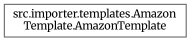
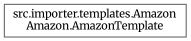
(95, 21) -> (95, 21)
